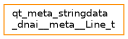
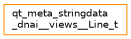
(64, 20) -> (65, 20)
